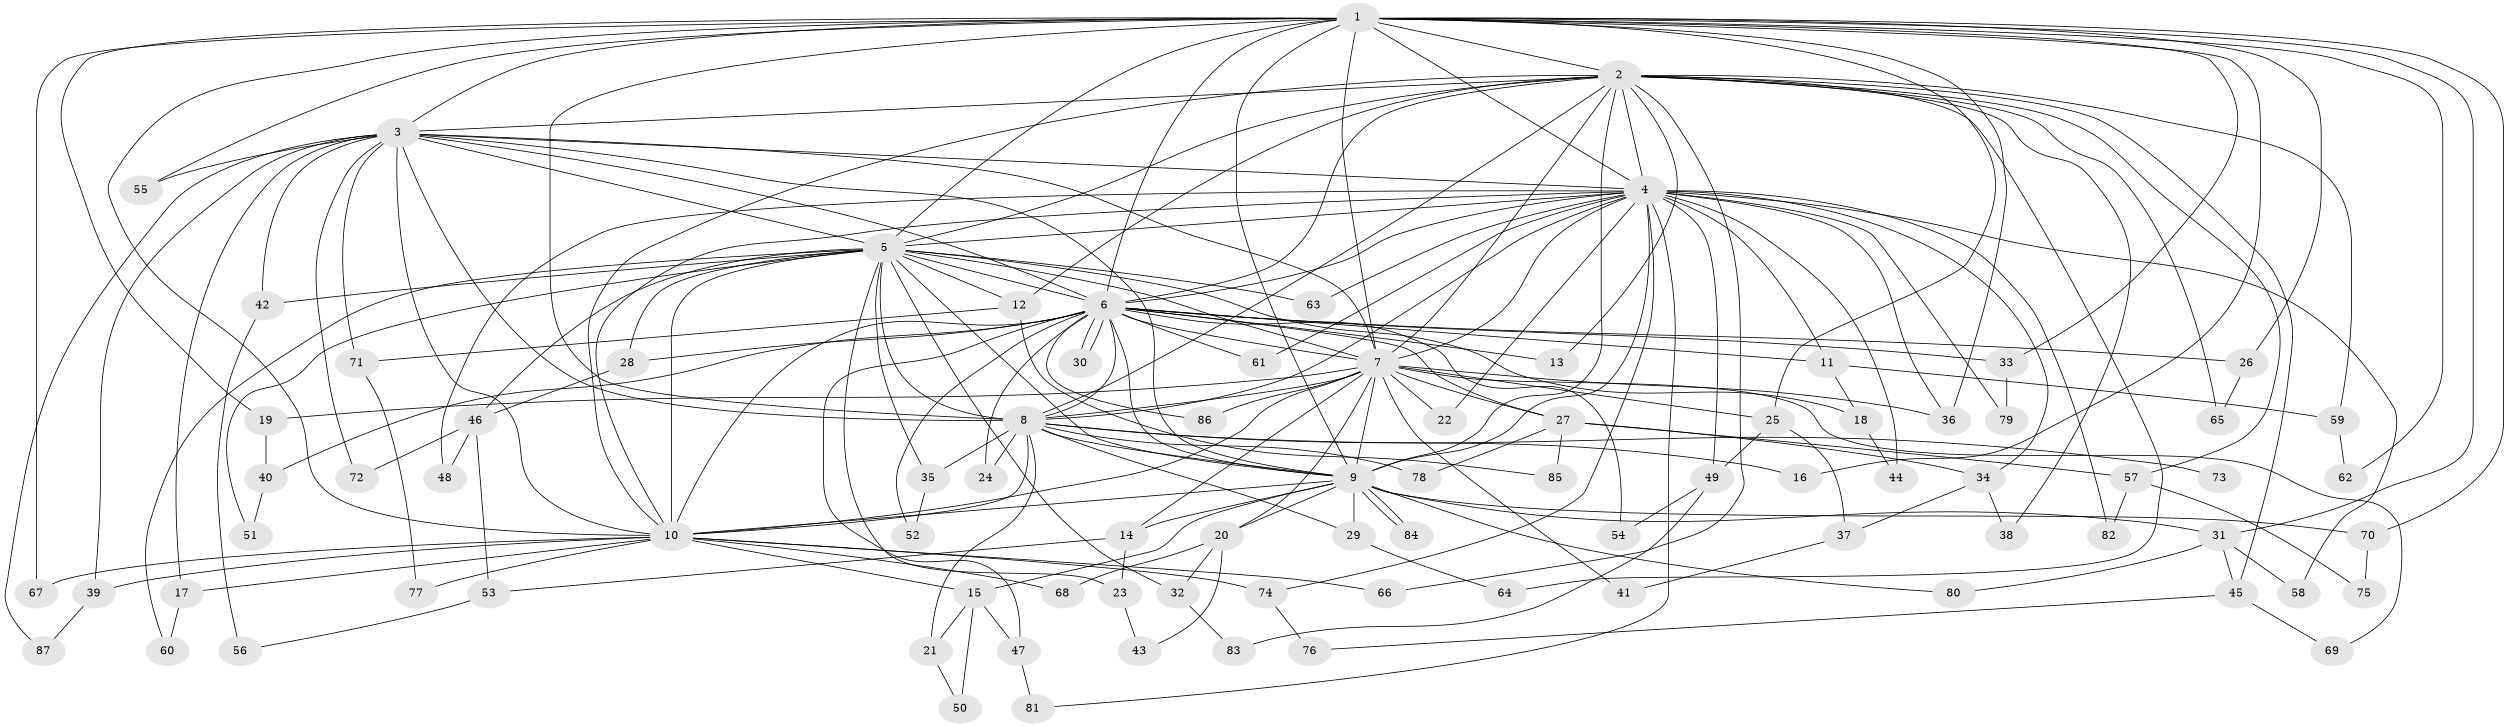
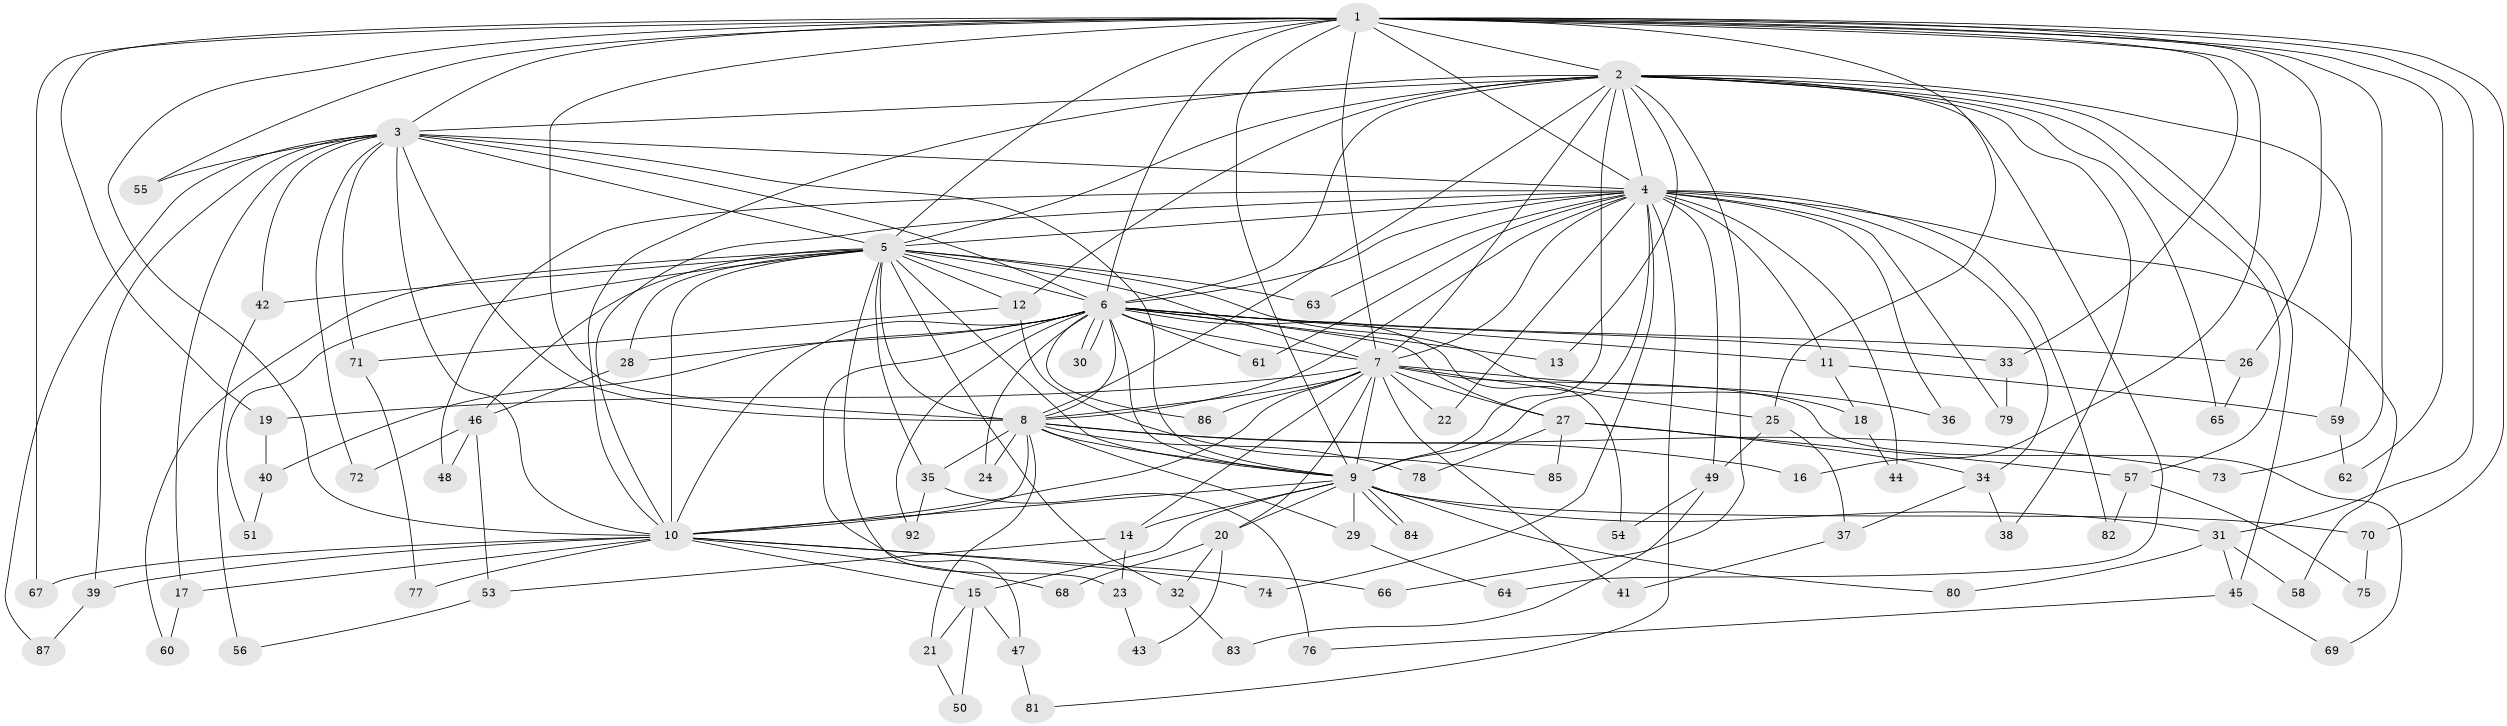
(1843, 49) -> (2267, 54)
(925, 164) -> none
(913, 536) -> (913, 536)
(1288, 622) -> (1199, 501)
